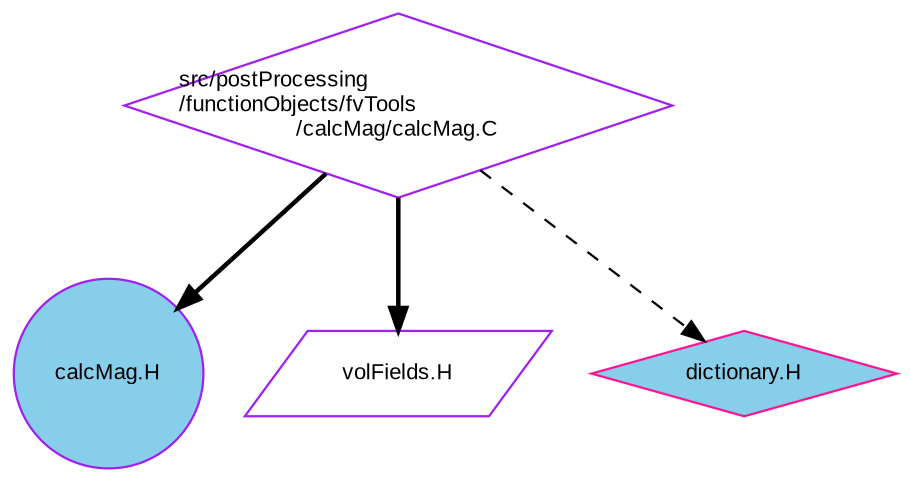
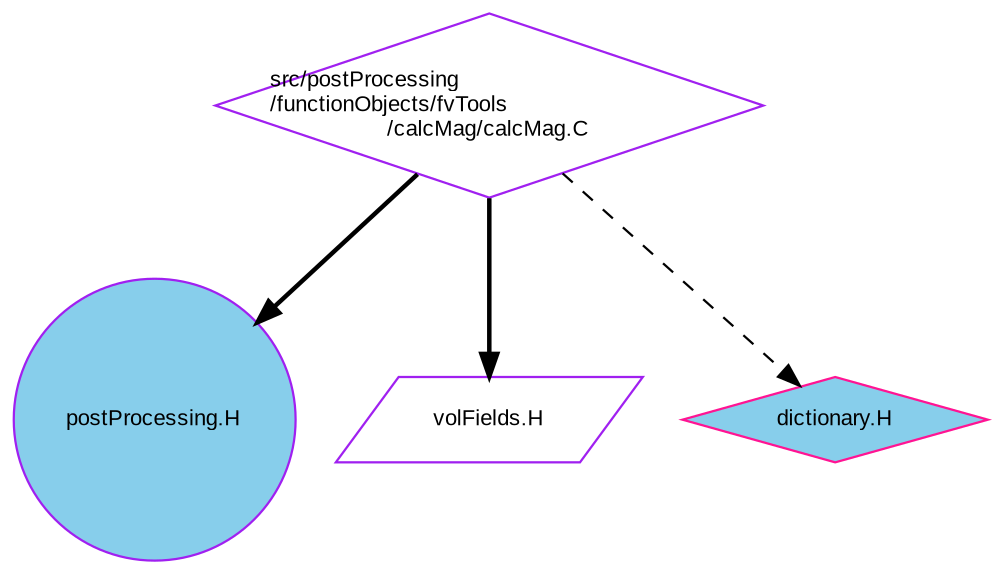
(109, 374) -> (155, 420)
